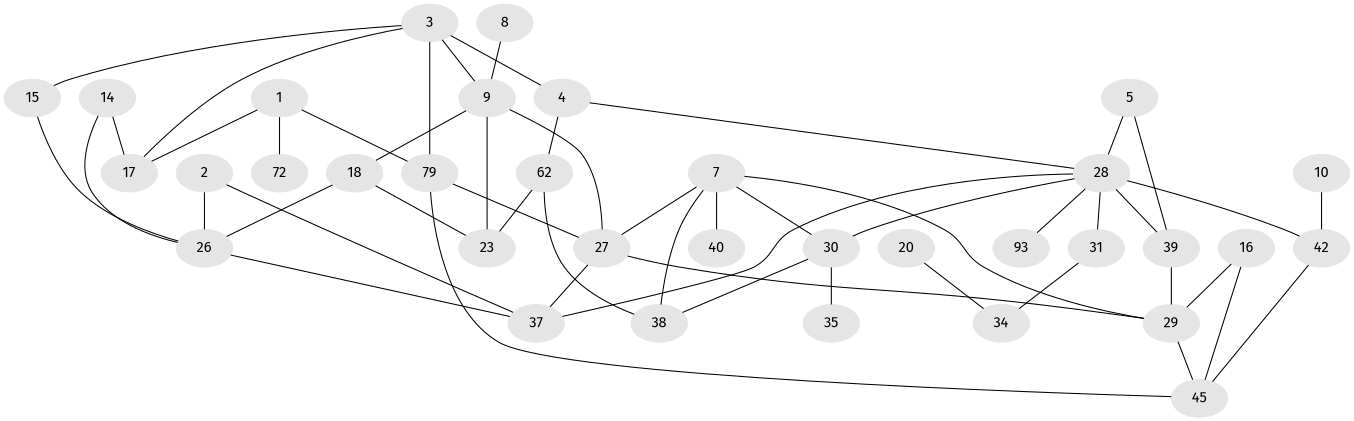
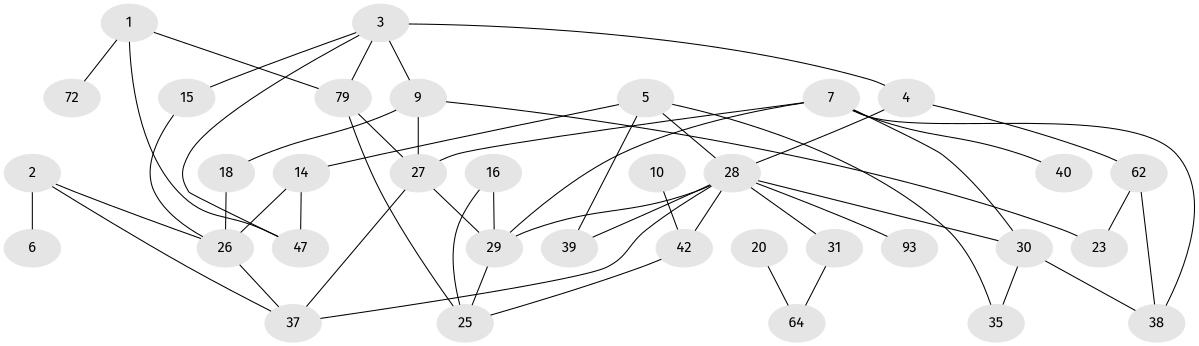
(505, 23) -> none
none -> (473, 135)
none -> (840, 160)
(129, 173) -> (300, 248)
(421, 211) -> none
none -> (32, 248)
(1171, 286) -> (613, 211)
(1001, 323) -> (797, 323)
(1200, 398) -> (465, 323)
